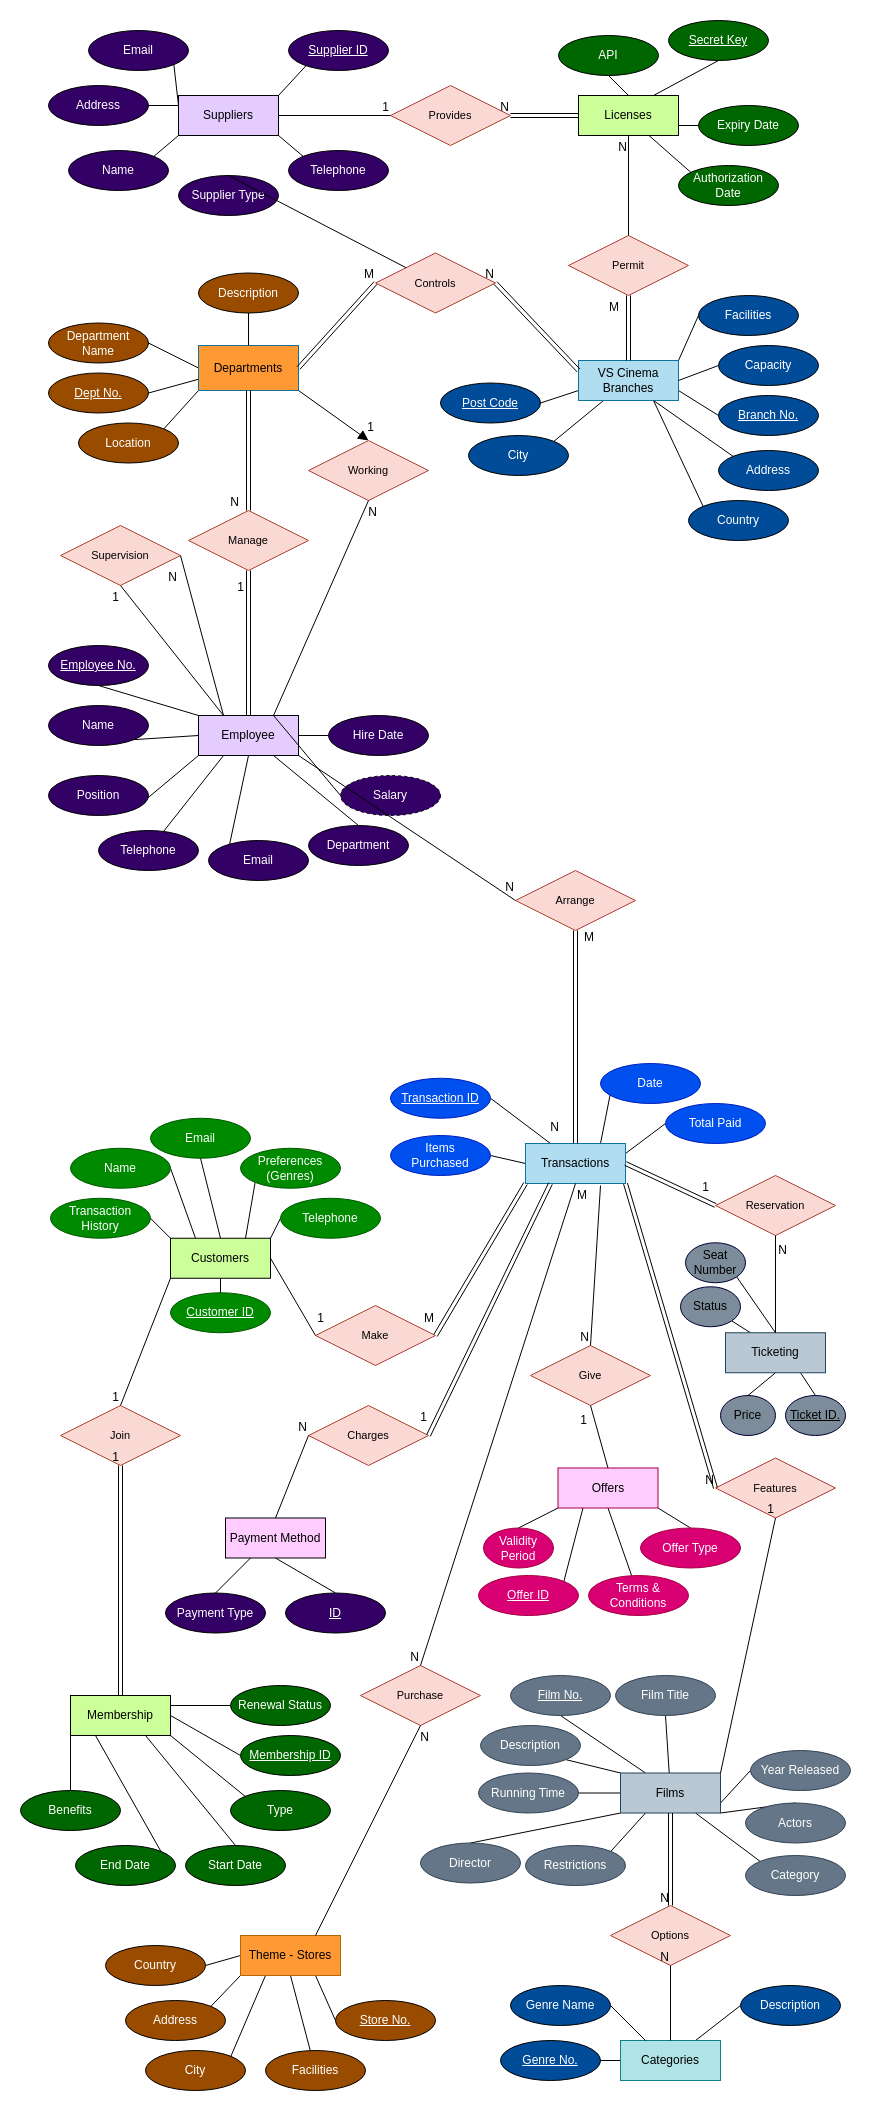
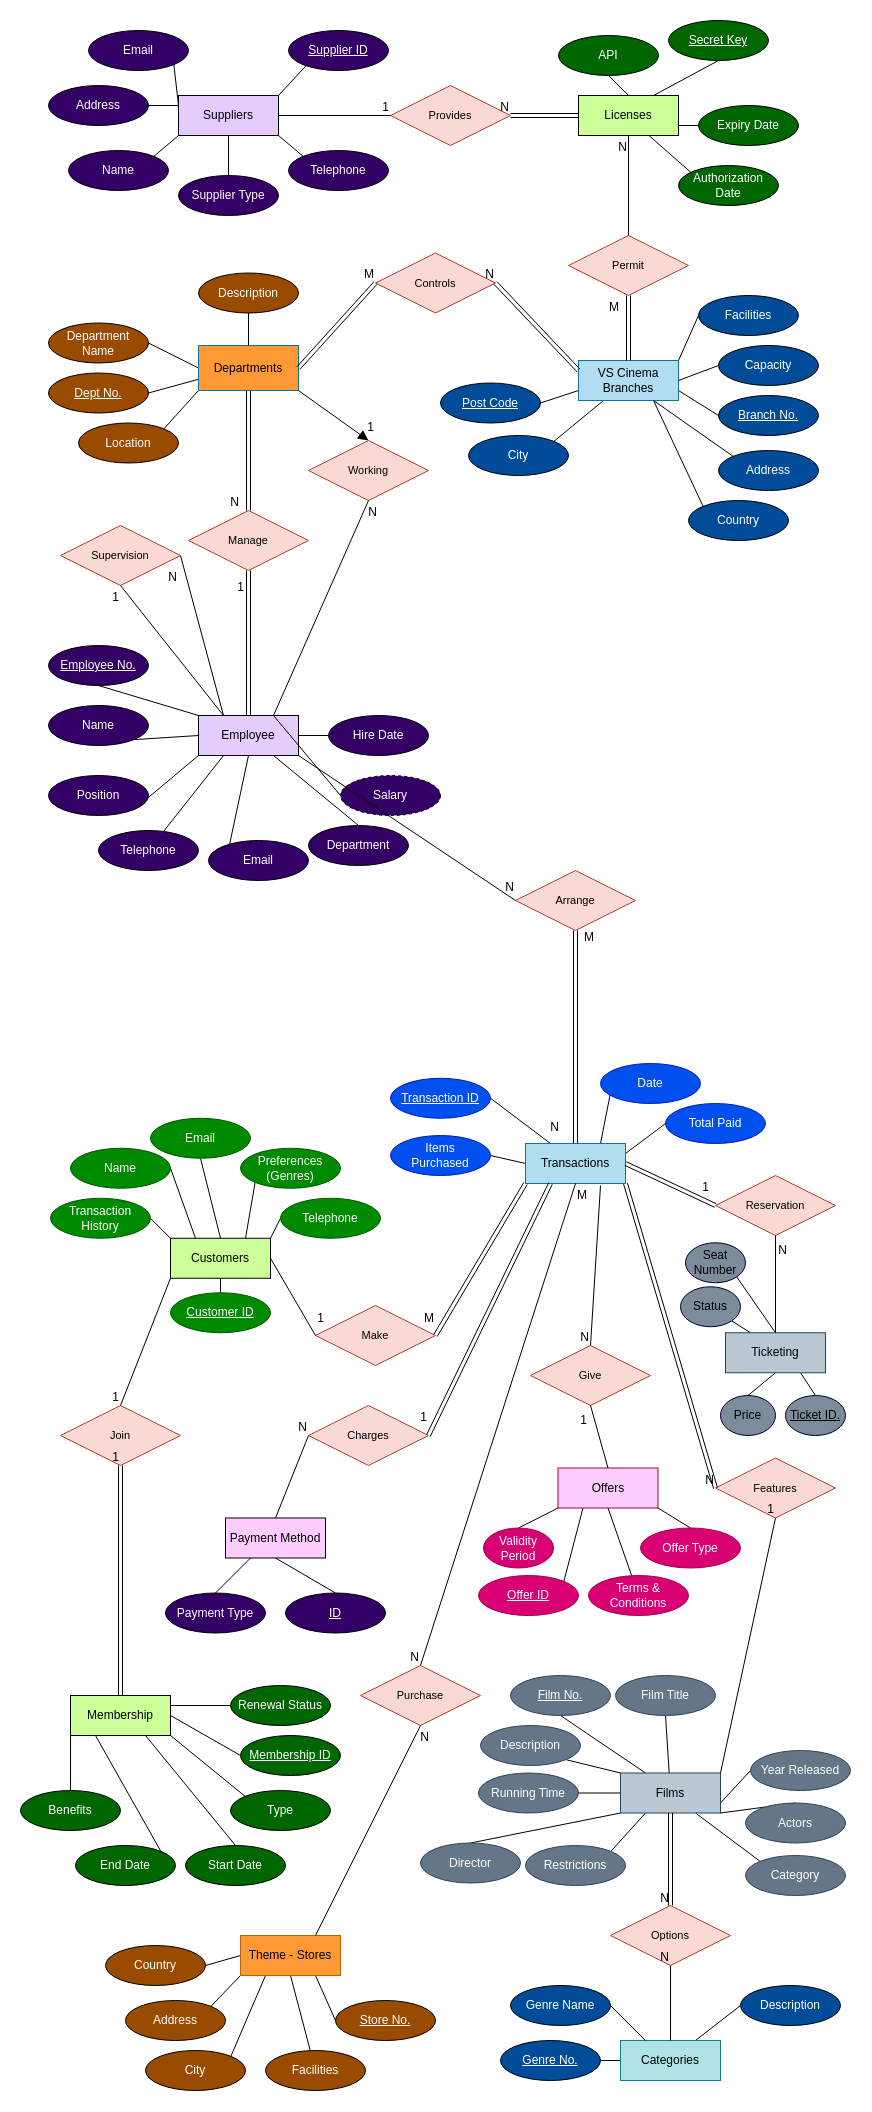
(340, 234) -> (229, 156)
